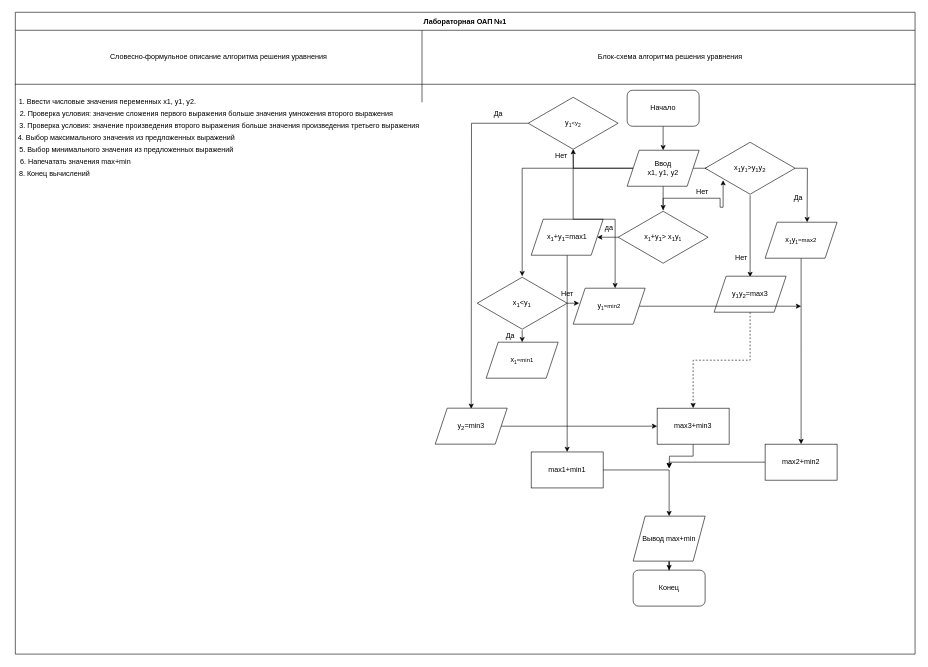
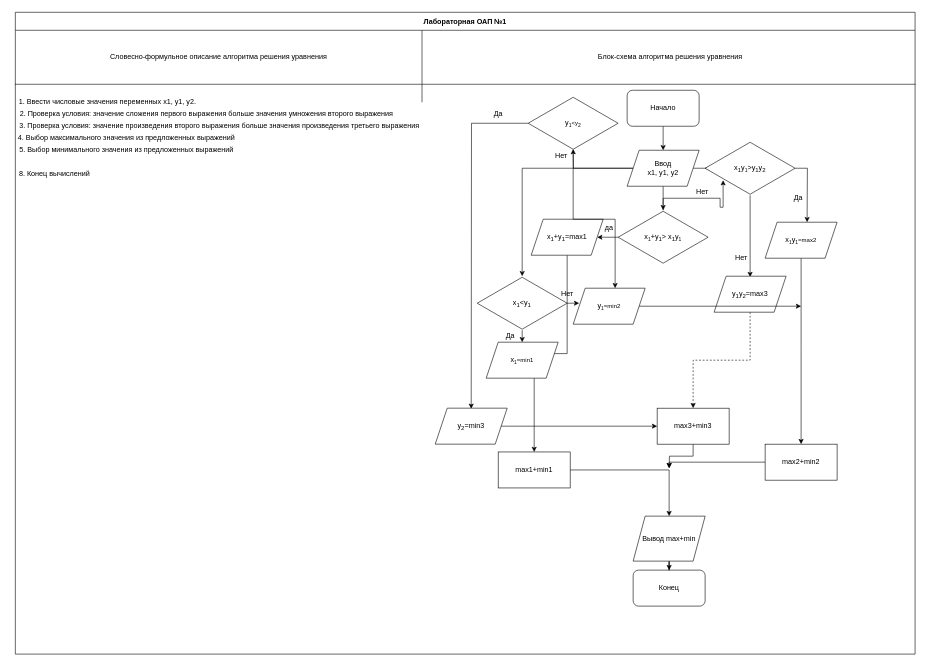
(75, 162) -> none
(567, 470) -> (534, 470)
